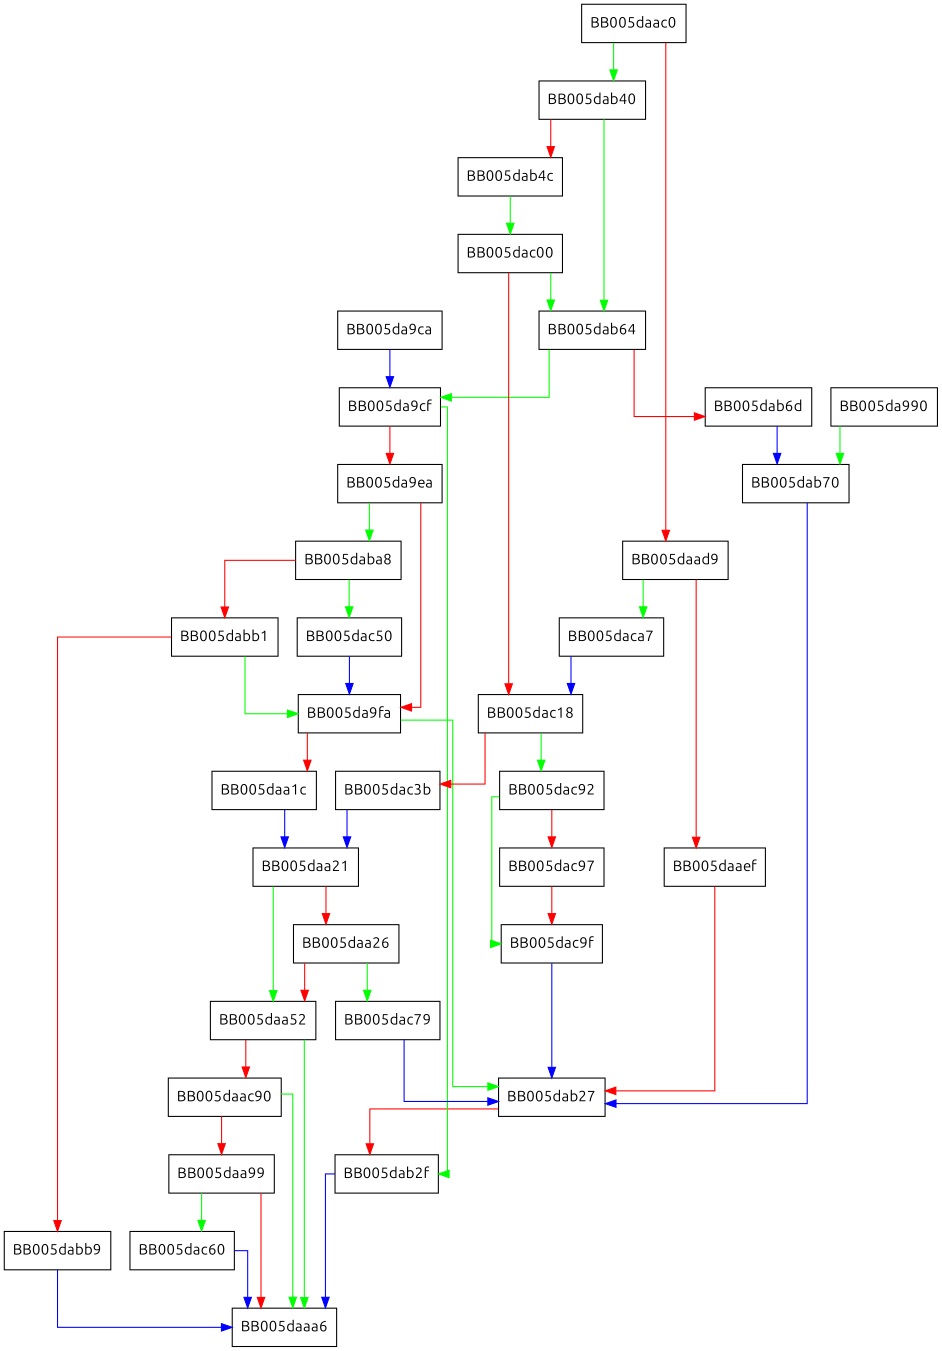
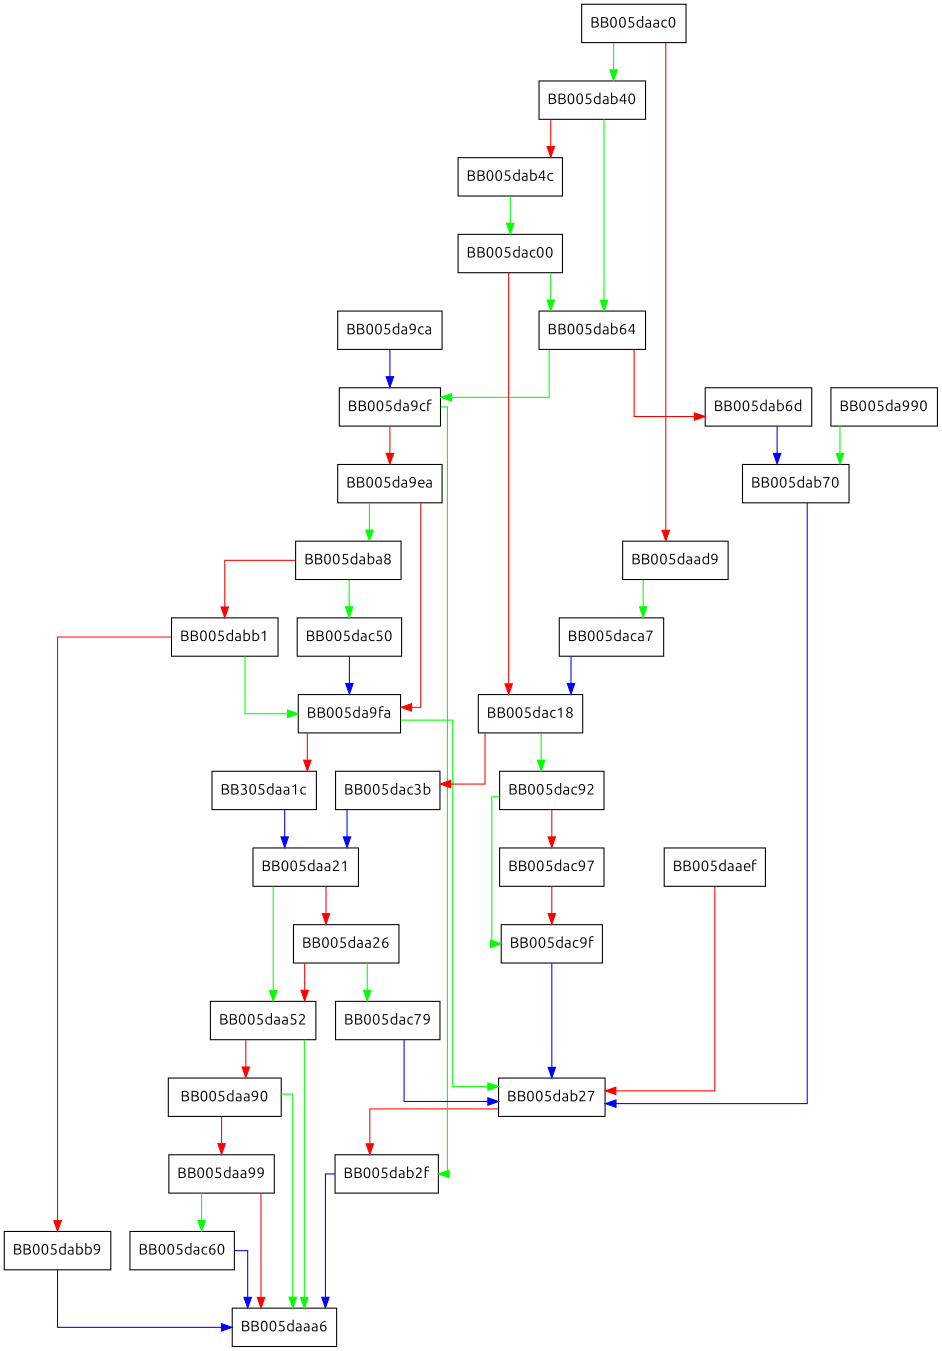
(696, 708) -> none
(264, 790) -> (264, 790)
(225, 1097) -> (225, 1097)
